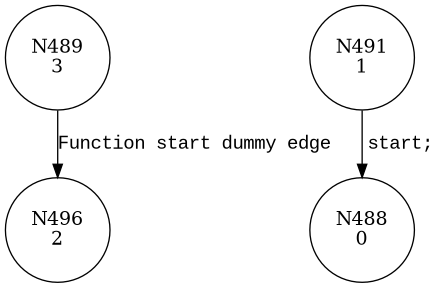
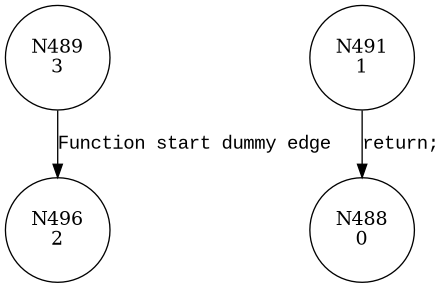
(401, 144) -> (401, 144)
